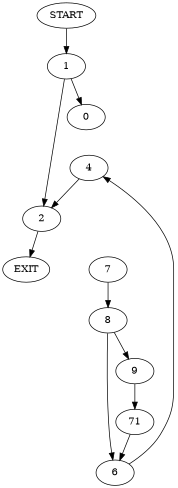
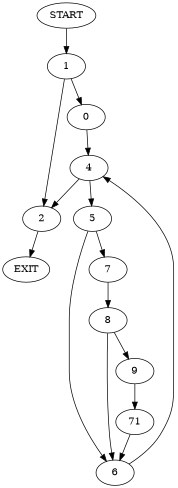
none -> (87, 139)
none -> (93, 219)
